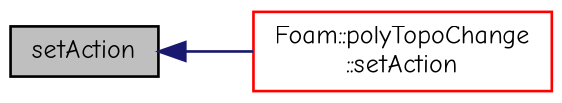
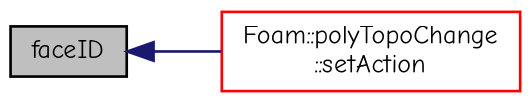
(84, 51) -> (69, 51)
